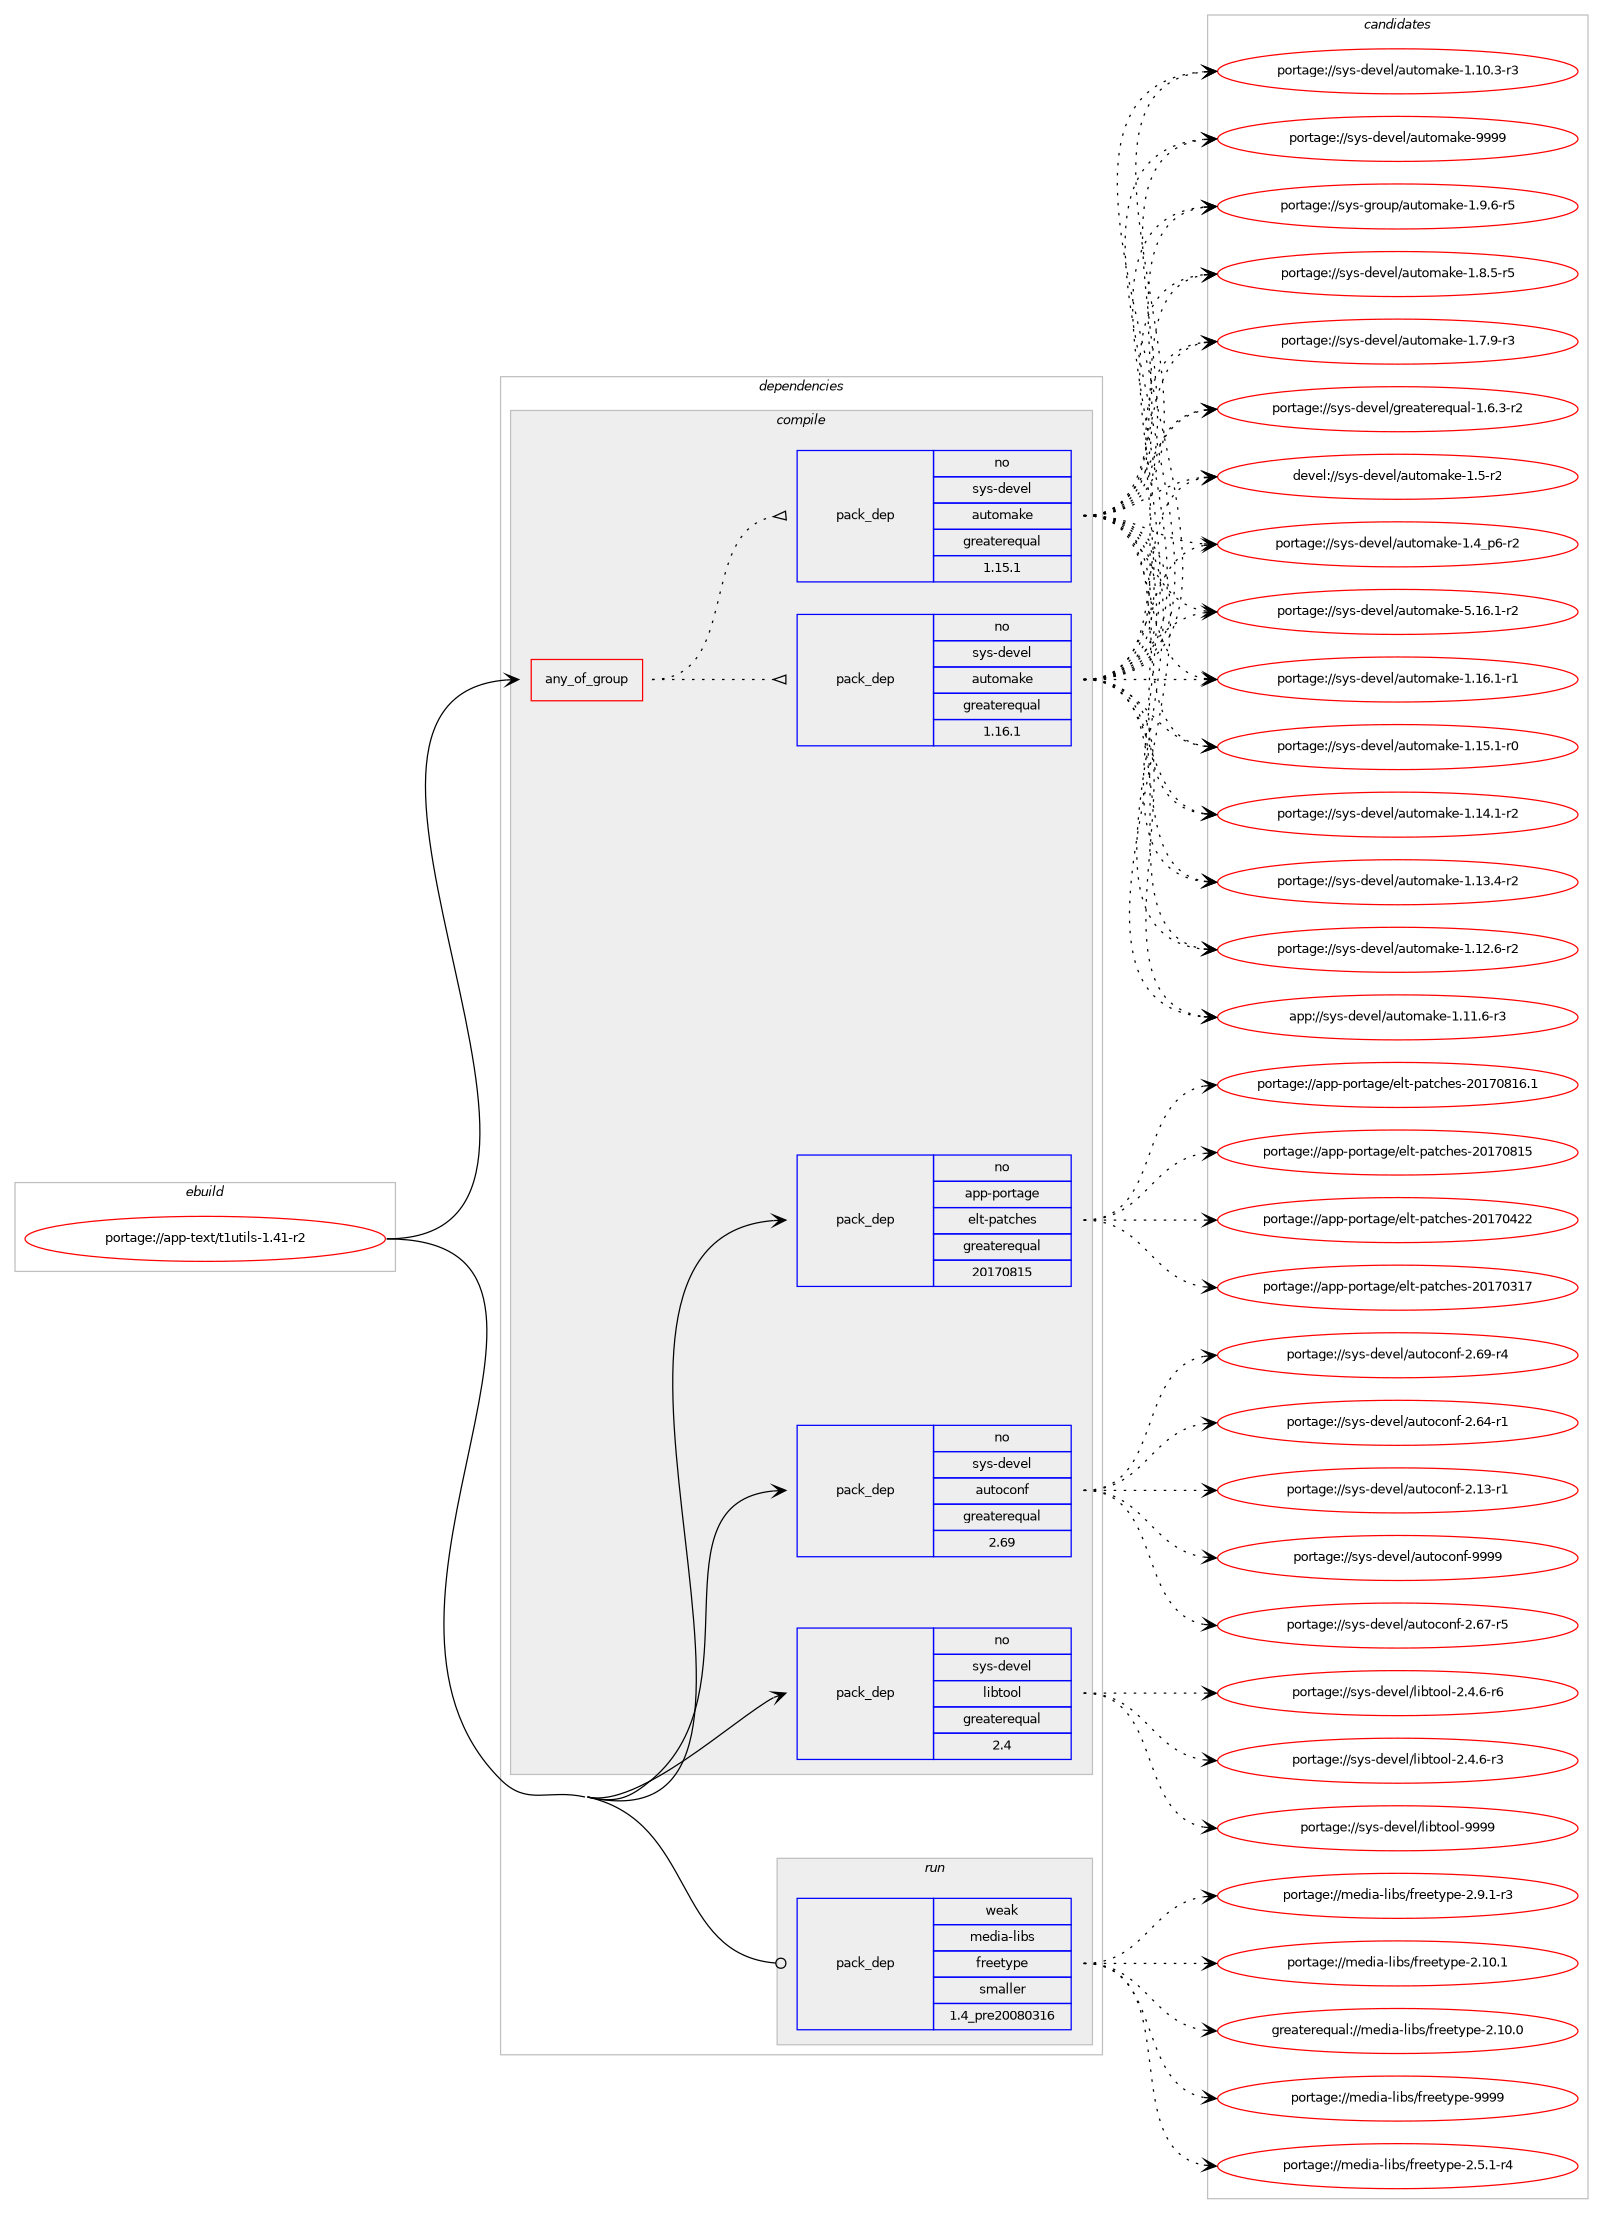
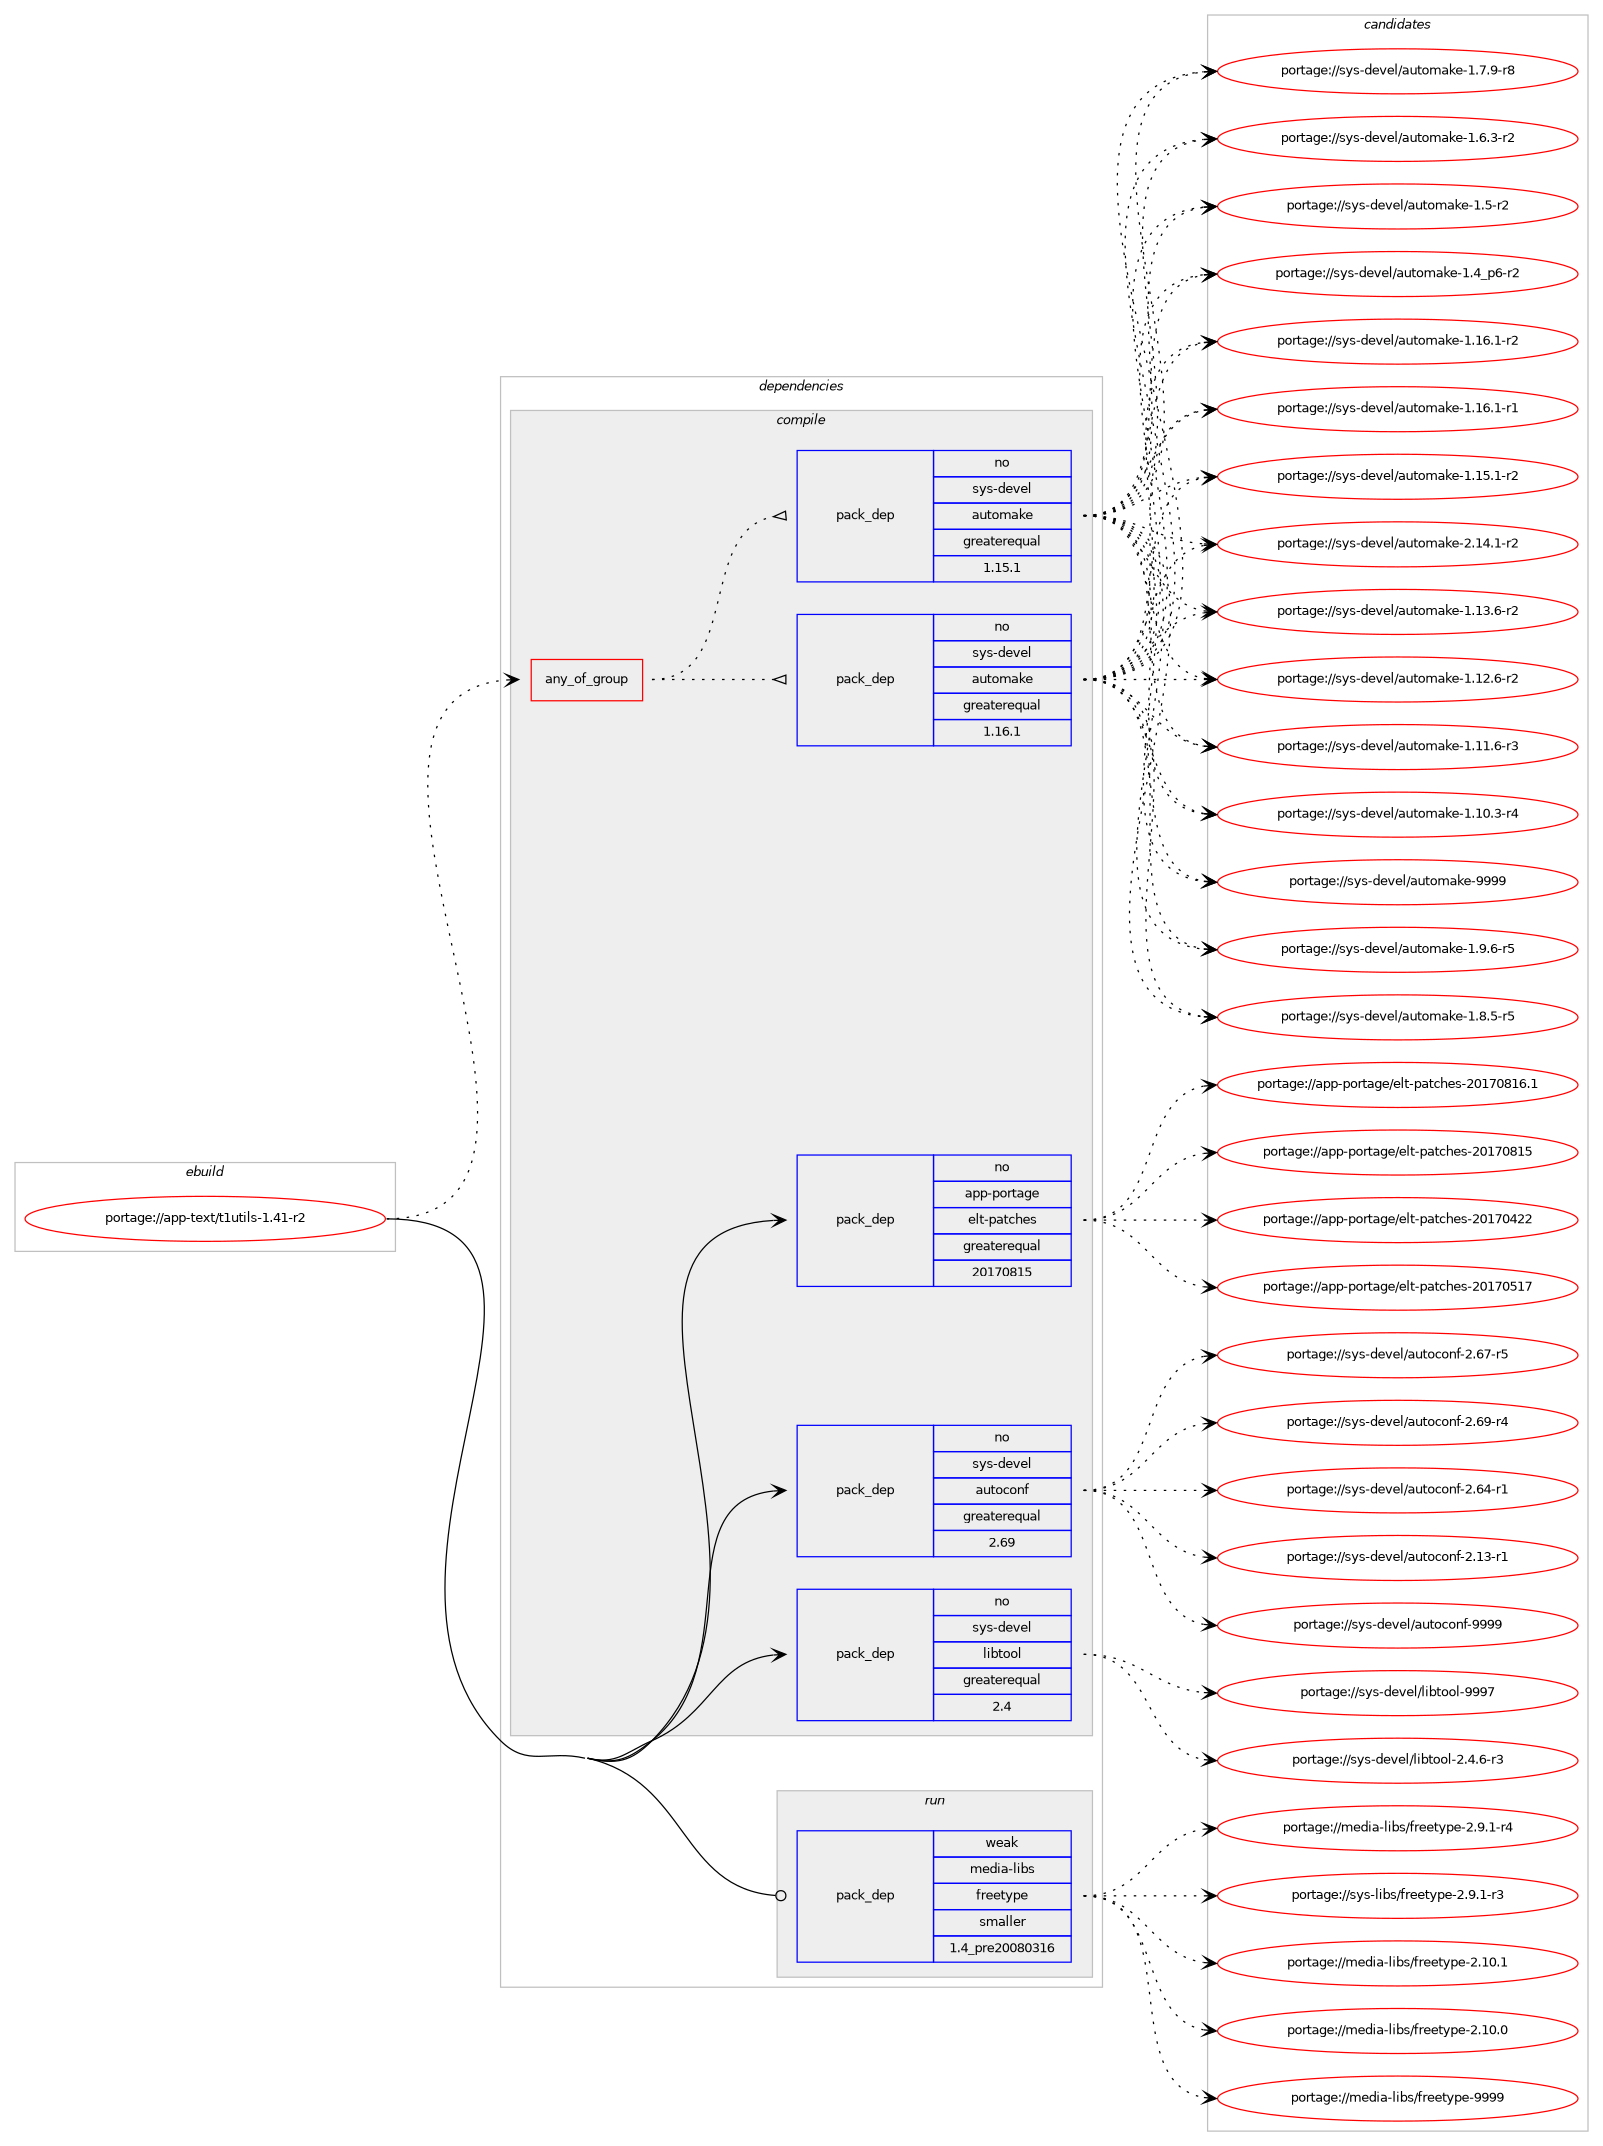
(1398, 71) -> (1398, 815)
(1398, 206) -> (1398, 950)
(1398, 342) -> (1398, 71)
(1398, 409) -> (1398, 139)
(1398, 477) -> (1398, 206)
(1398, 612) -> (1398, 342)
(1398, 747) -> (1398, 477)
(1398, 815) -> (1398, 544)
(1398, 882) -> (1398, 612)
(454, 965) -> (454, 955)
(1398, 1017) -> (1398, 747)
(1398, 1288) -> (1398, 1288)
(1398, 1693) -> none
(1398, 1828) -> (1398, 1693)
(1398, 1896) -> (1398, 1896)
(1398, 2031) -> (1398, 2031)
(1398, 2166) -> (1398, 1828)
